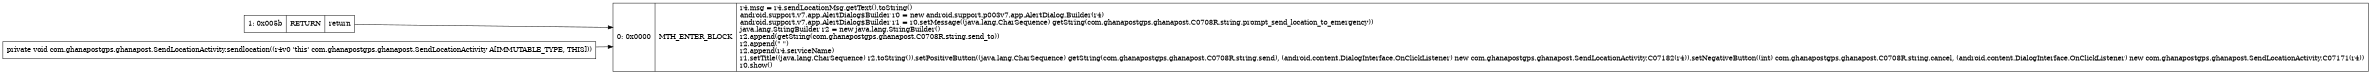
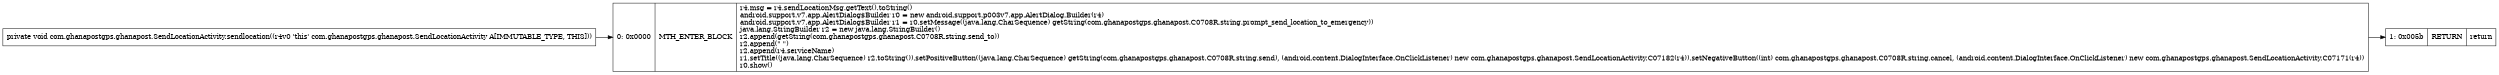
(481, 26) -> (2375, 37)
